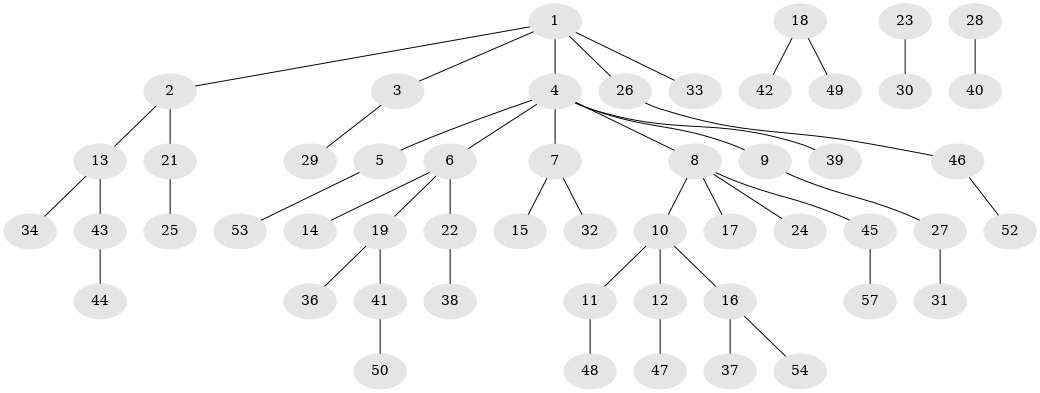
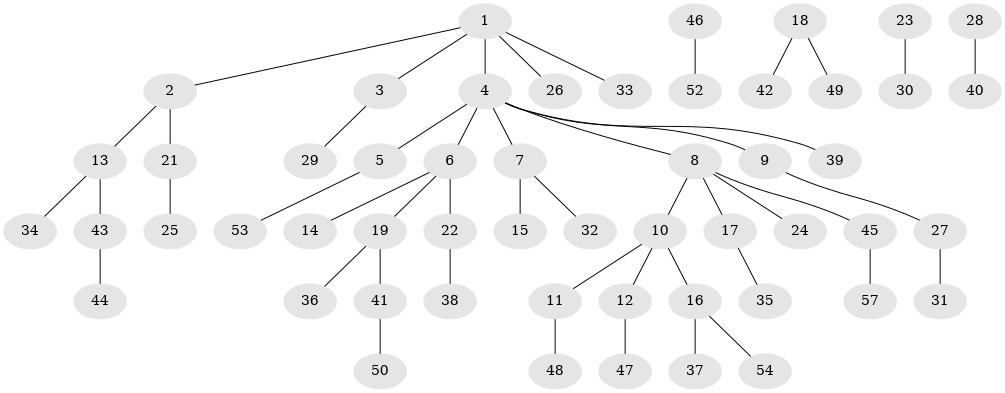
(788, 133) -> none
none -> (765, 301)
